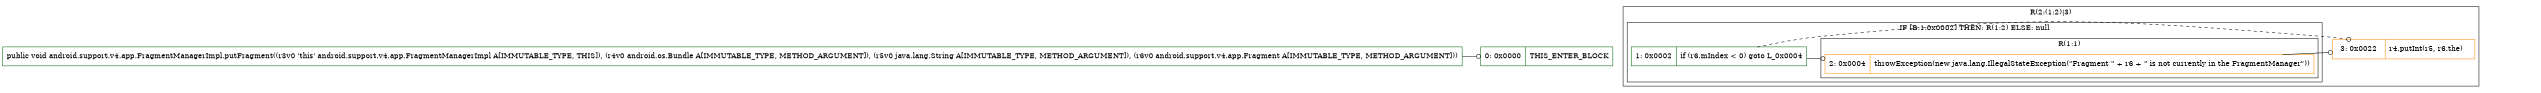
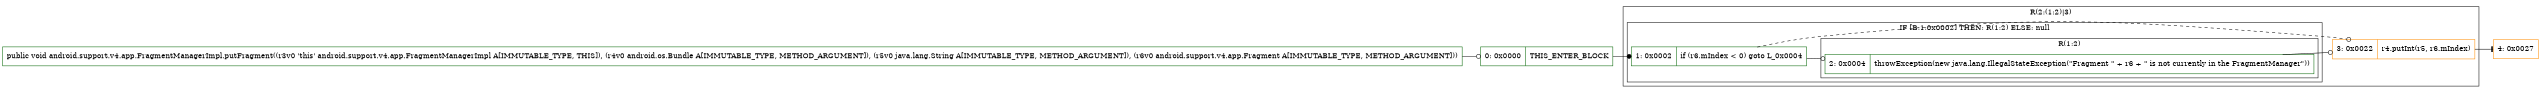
(2069, 44) -> (2069, 44)
(2426, 49) -> (2426, 49)
none -> (2516, 49)
none -> (1620, 56)
(2069, 64) -> (2069, 64)
